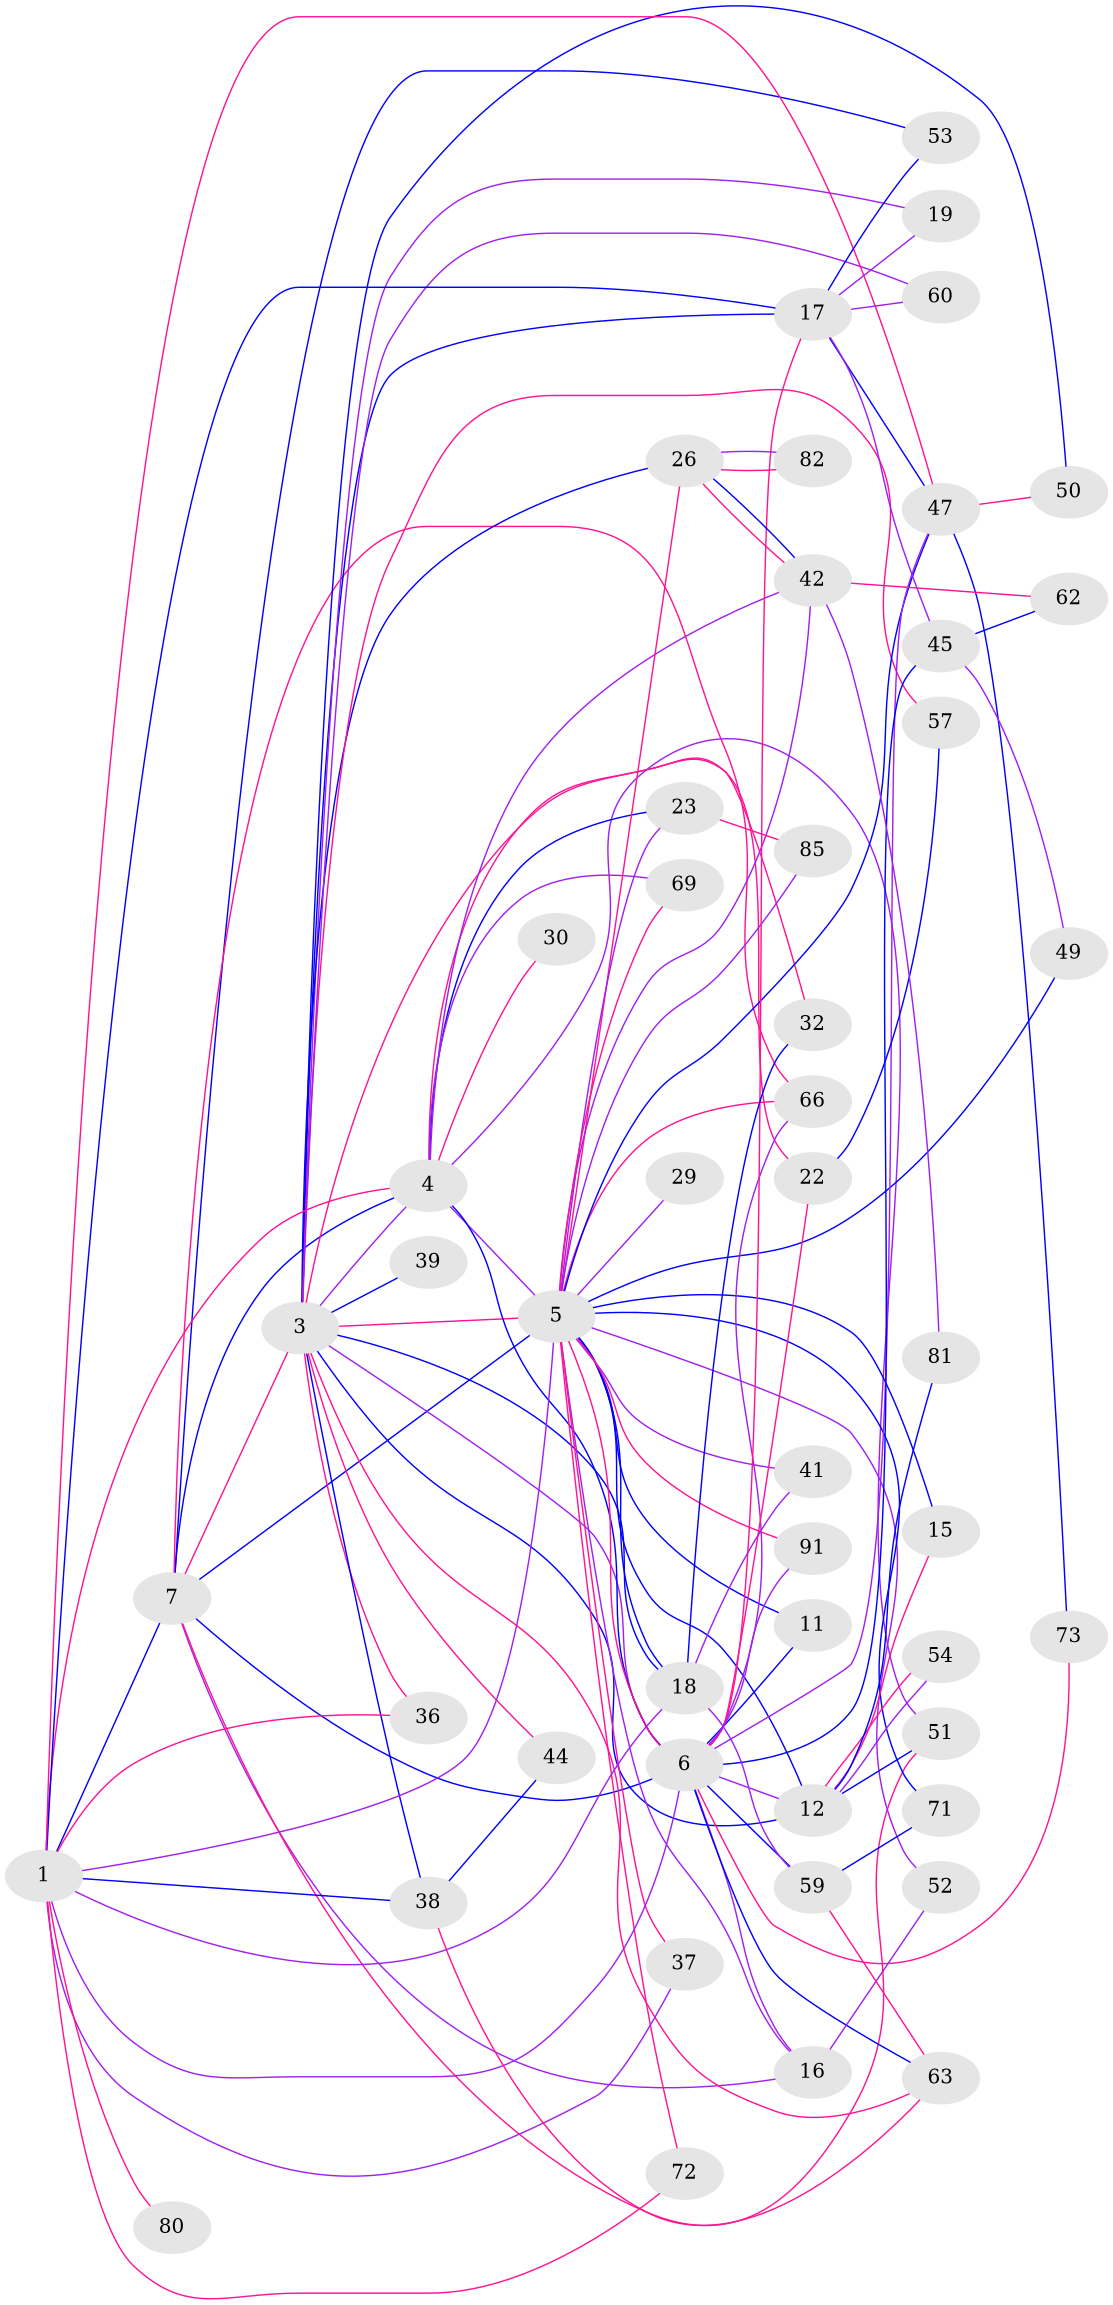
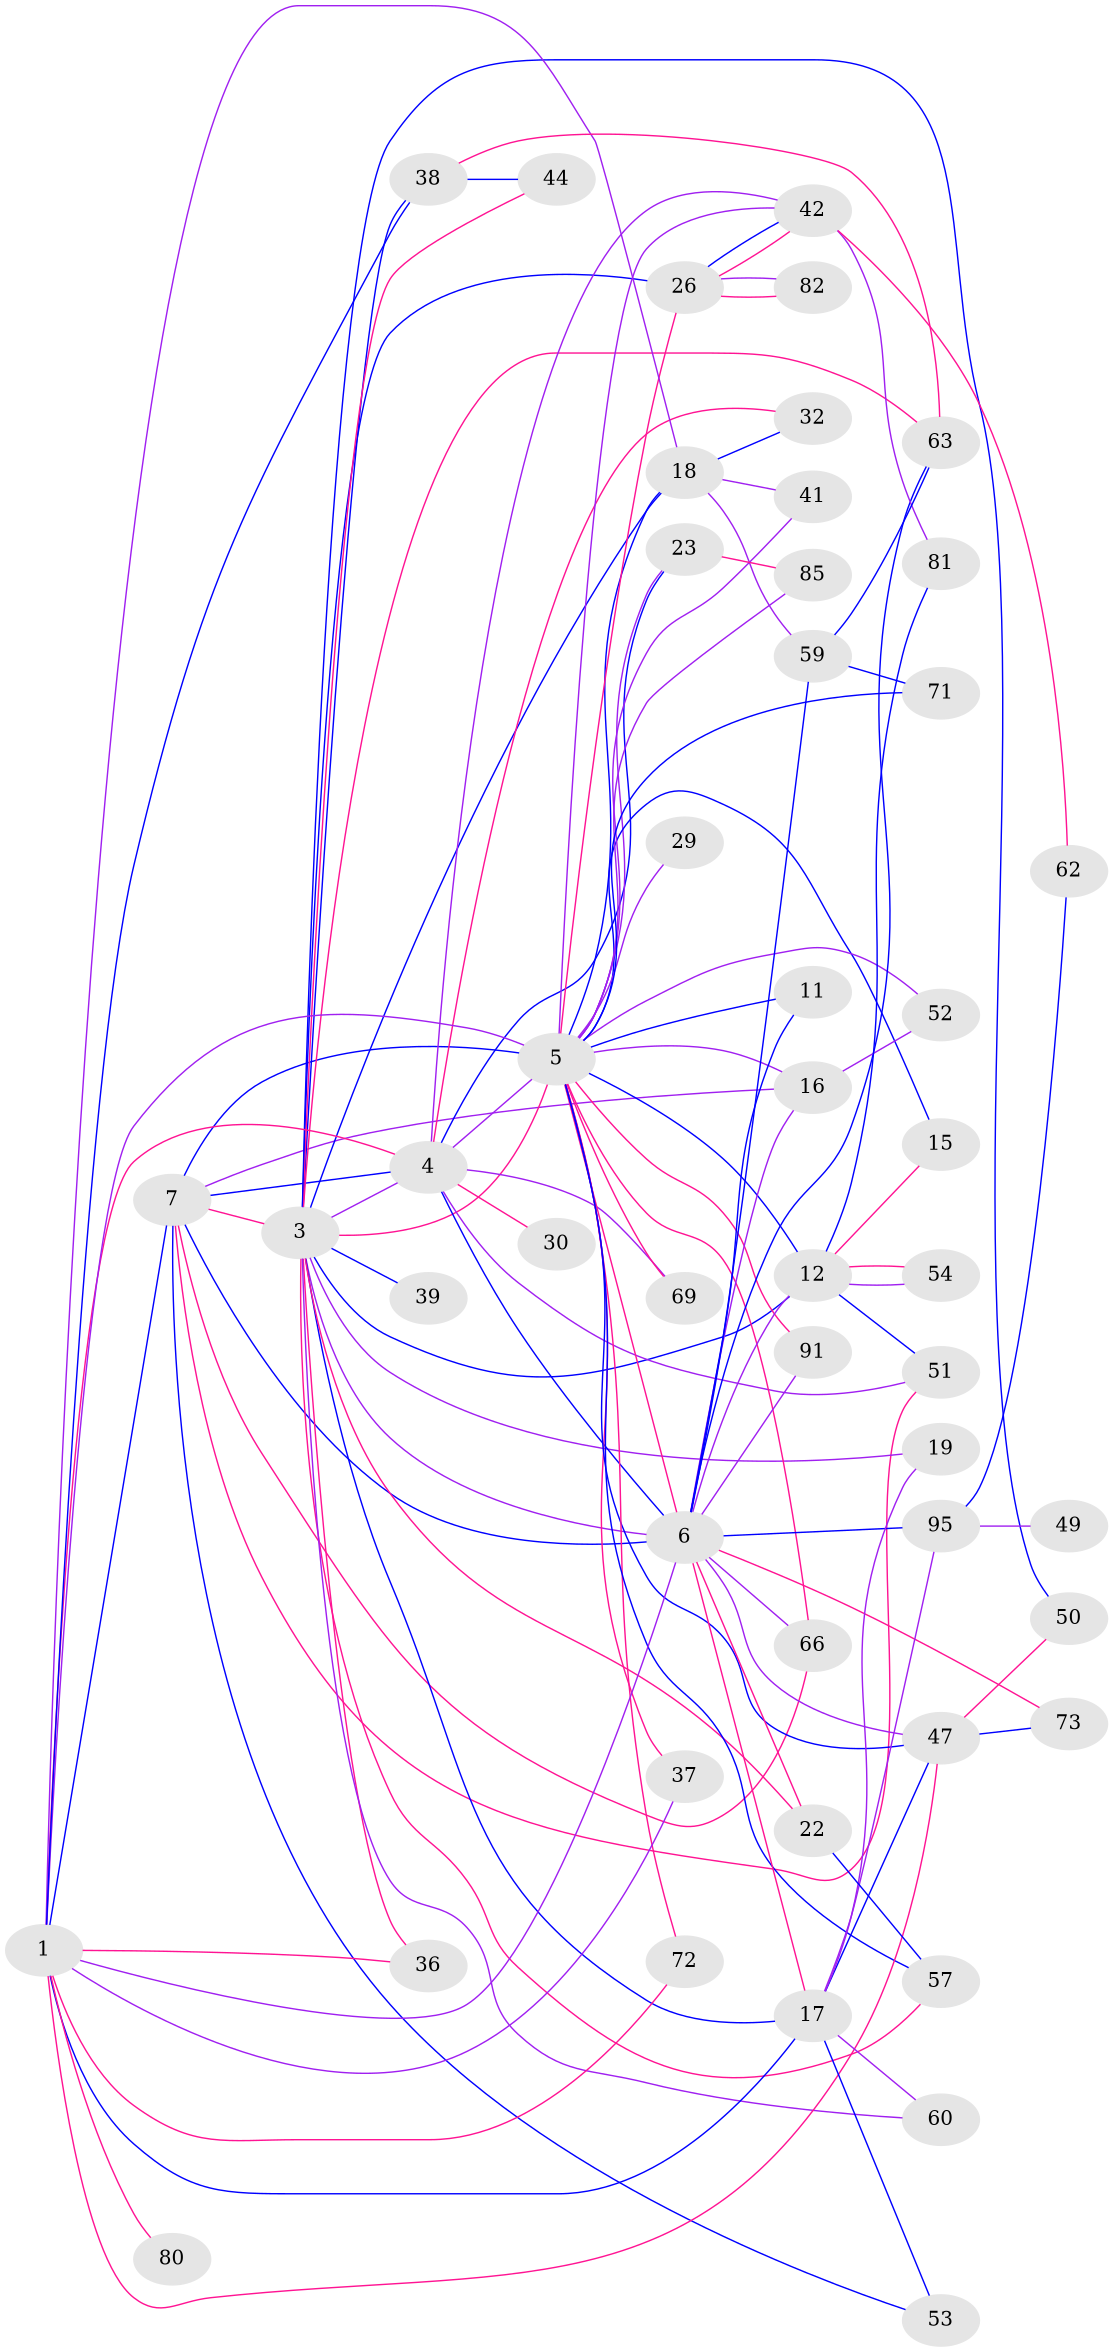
(941, 646) -> (941, 1526)
(867, 1205) -> (640, 1626)
(870, 1972) -> (887, 554)
